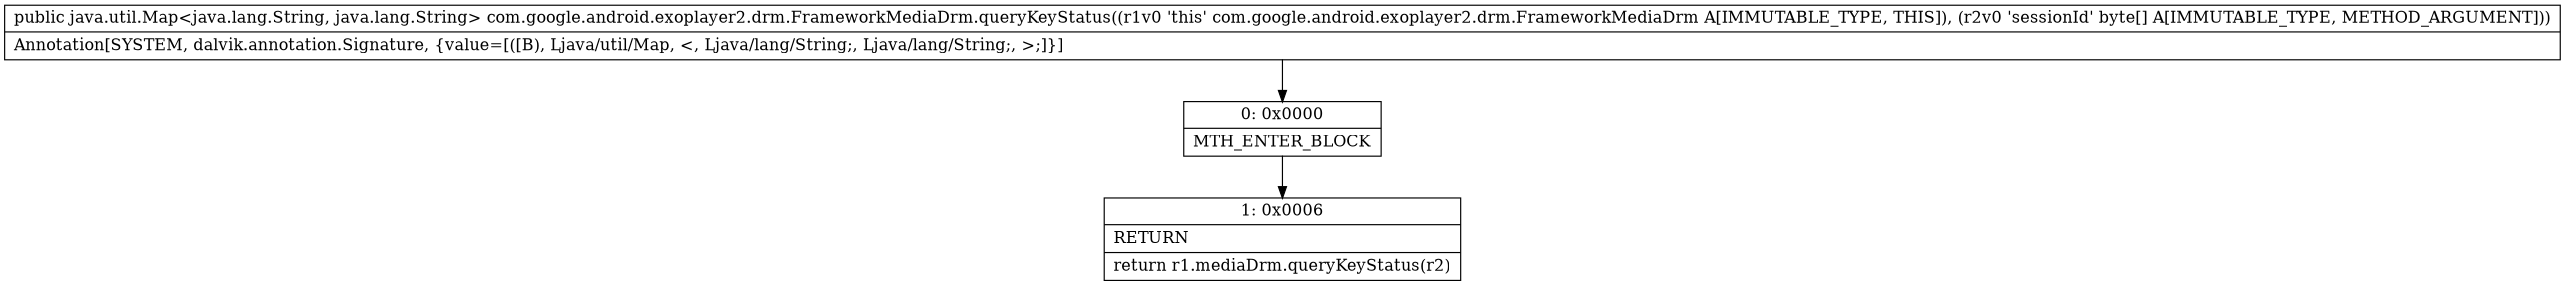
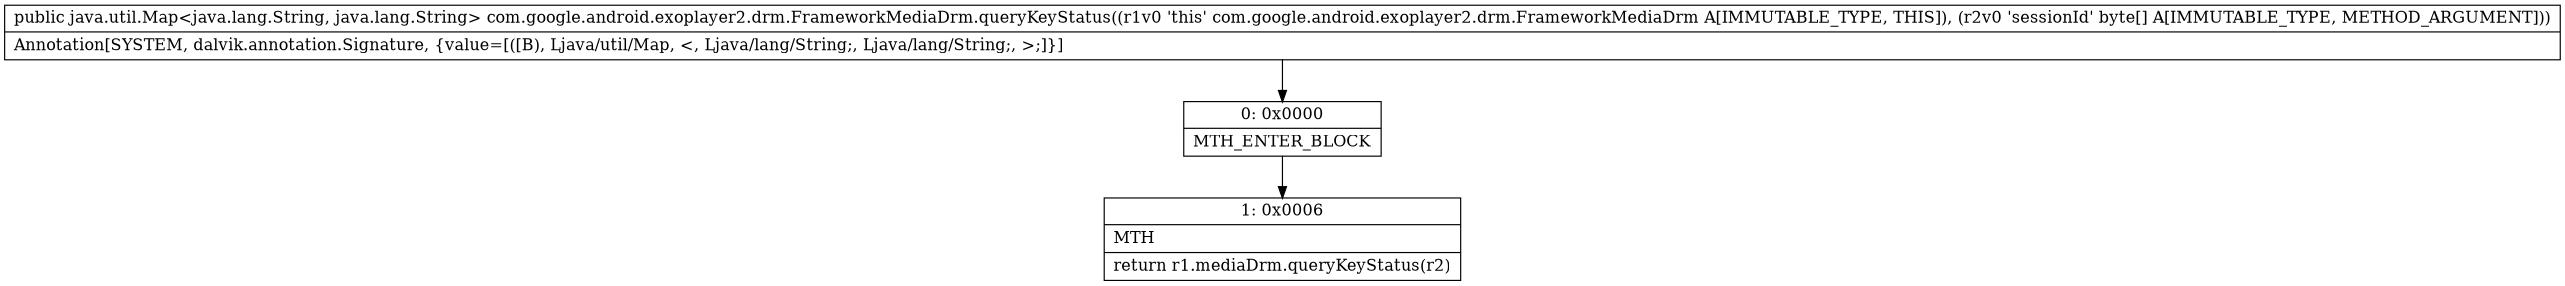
(1151, 238) -> (1134, 238)
